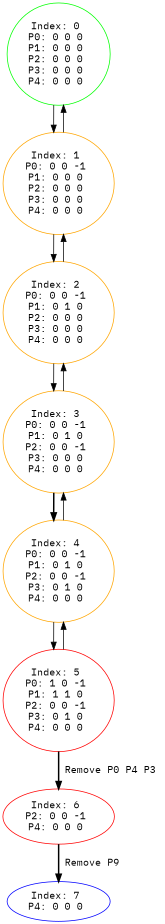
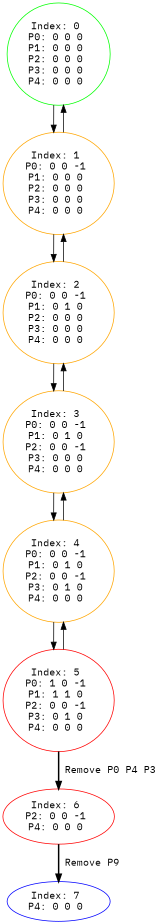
(54, 503) -> (54, 503)
